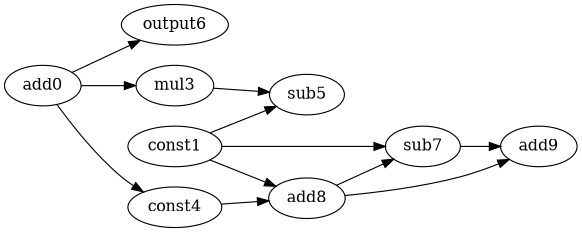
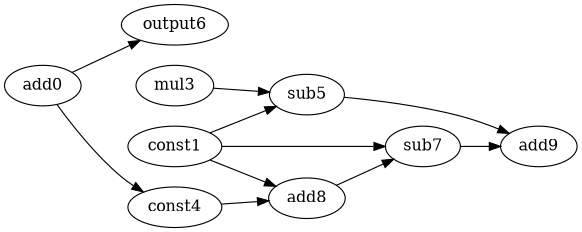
(103, 86) -> none
(423, 185) -> (423, 108)
